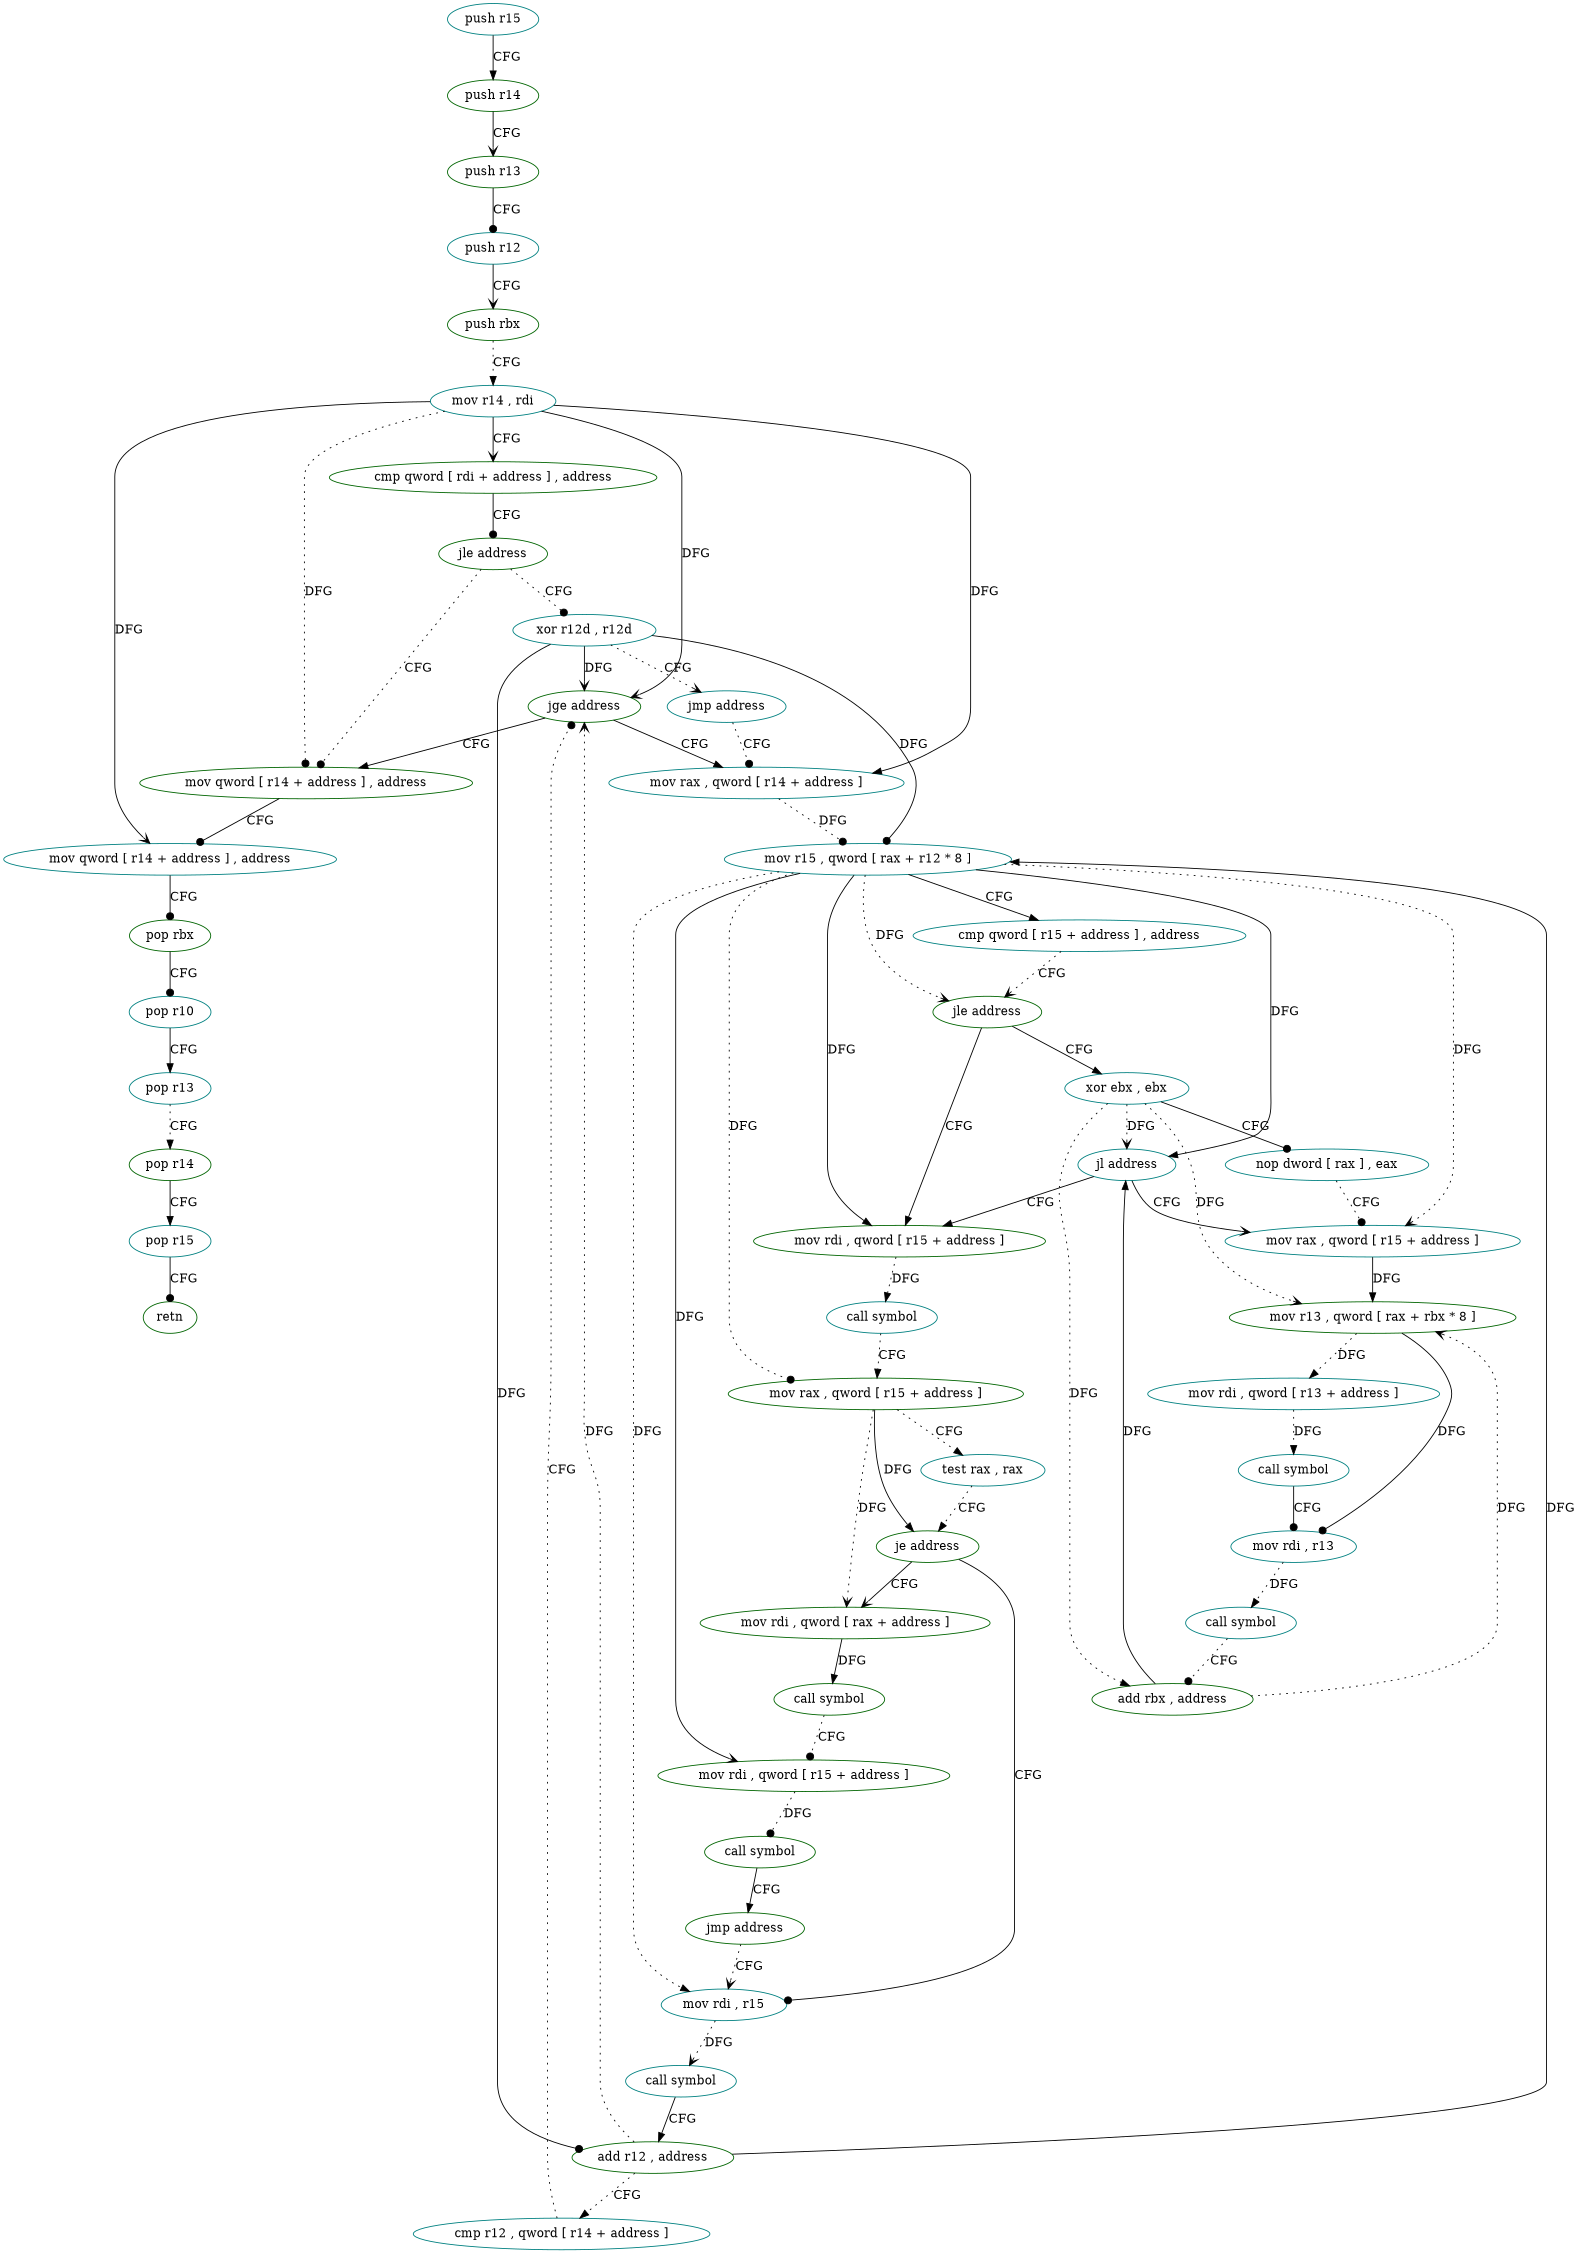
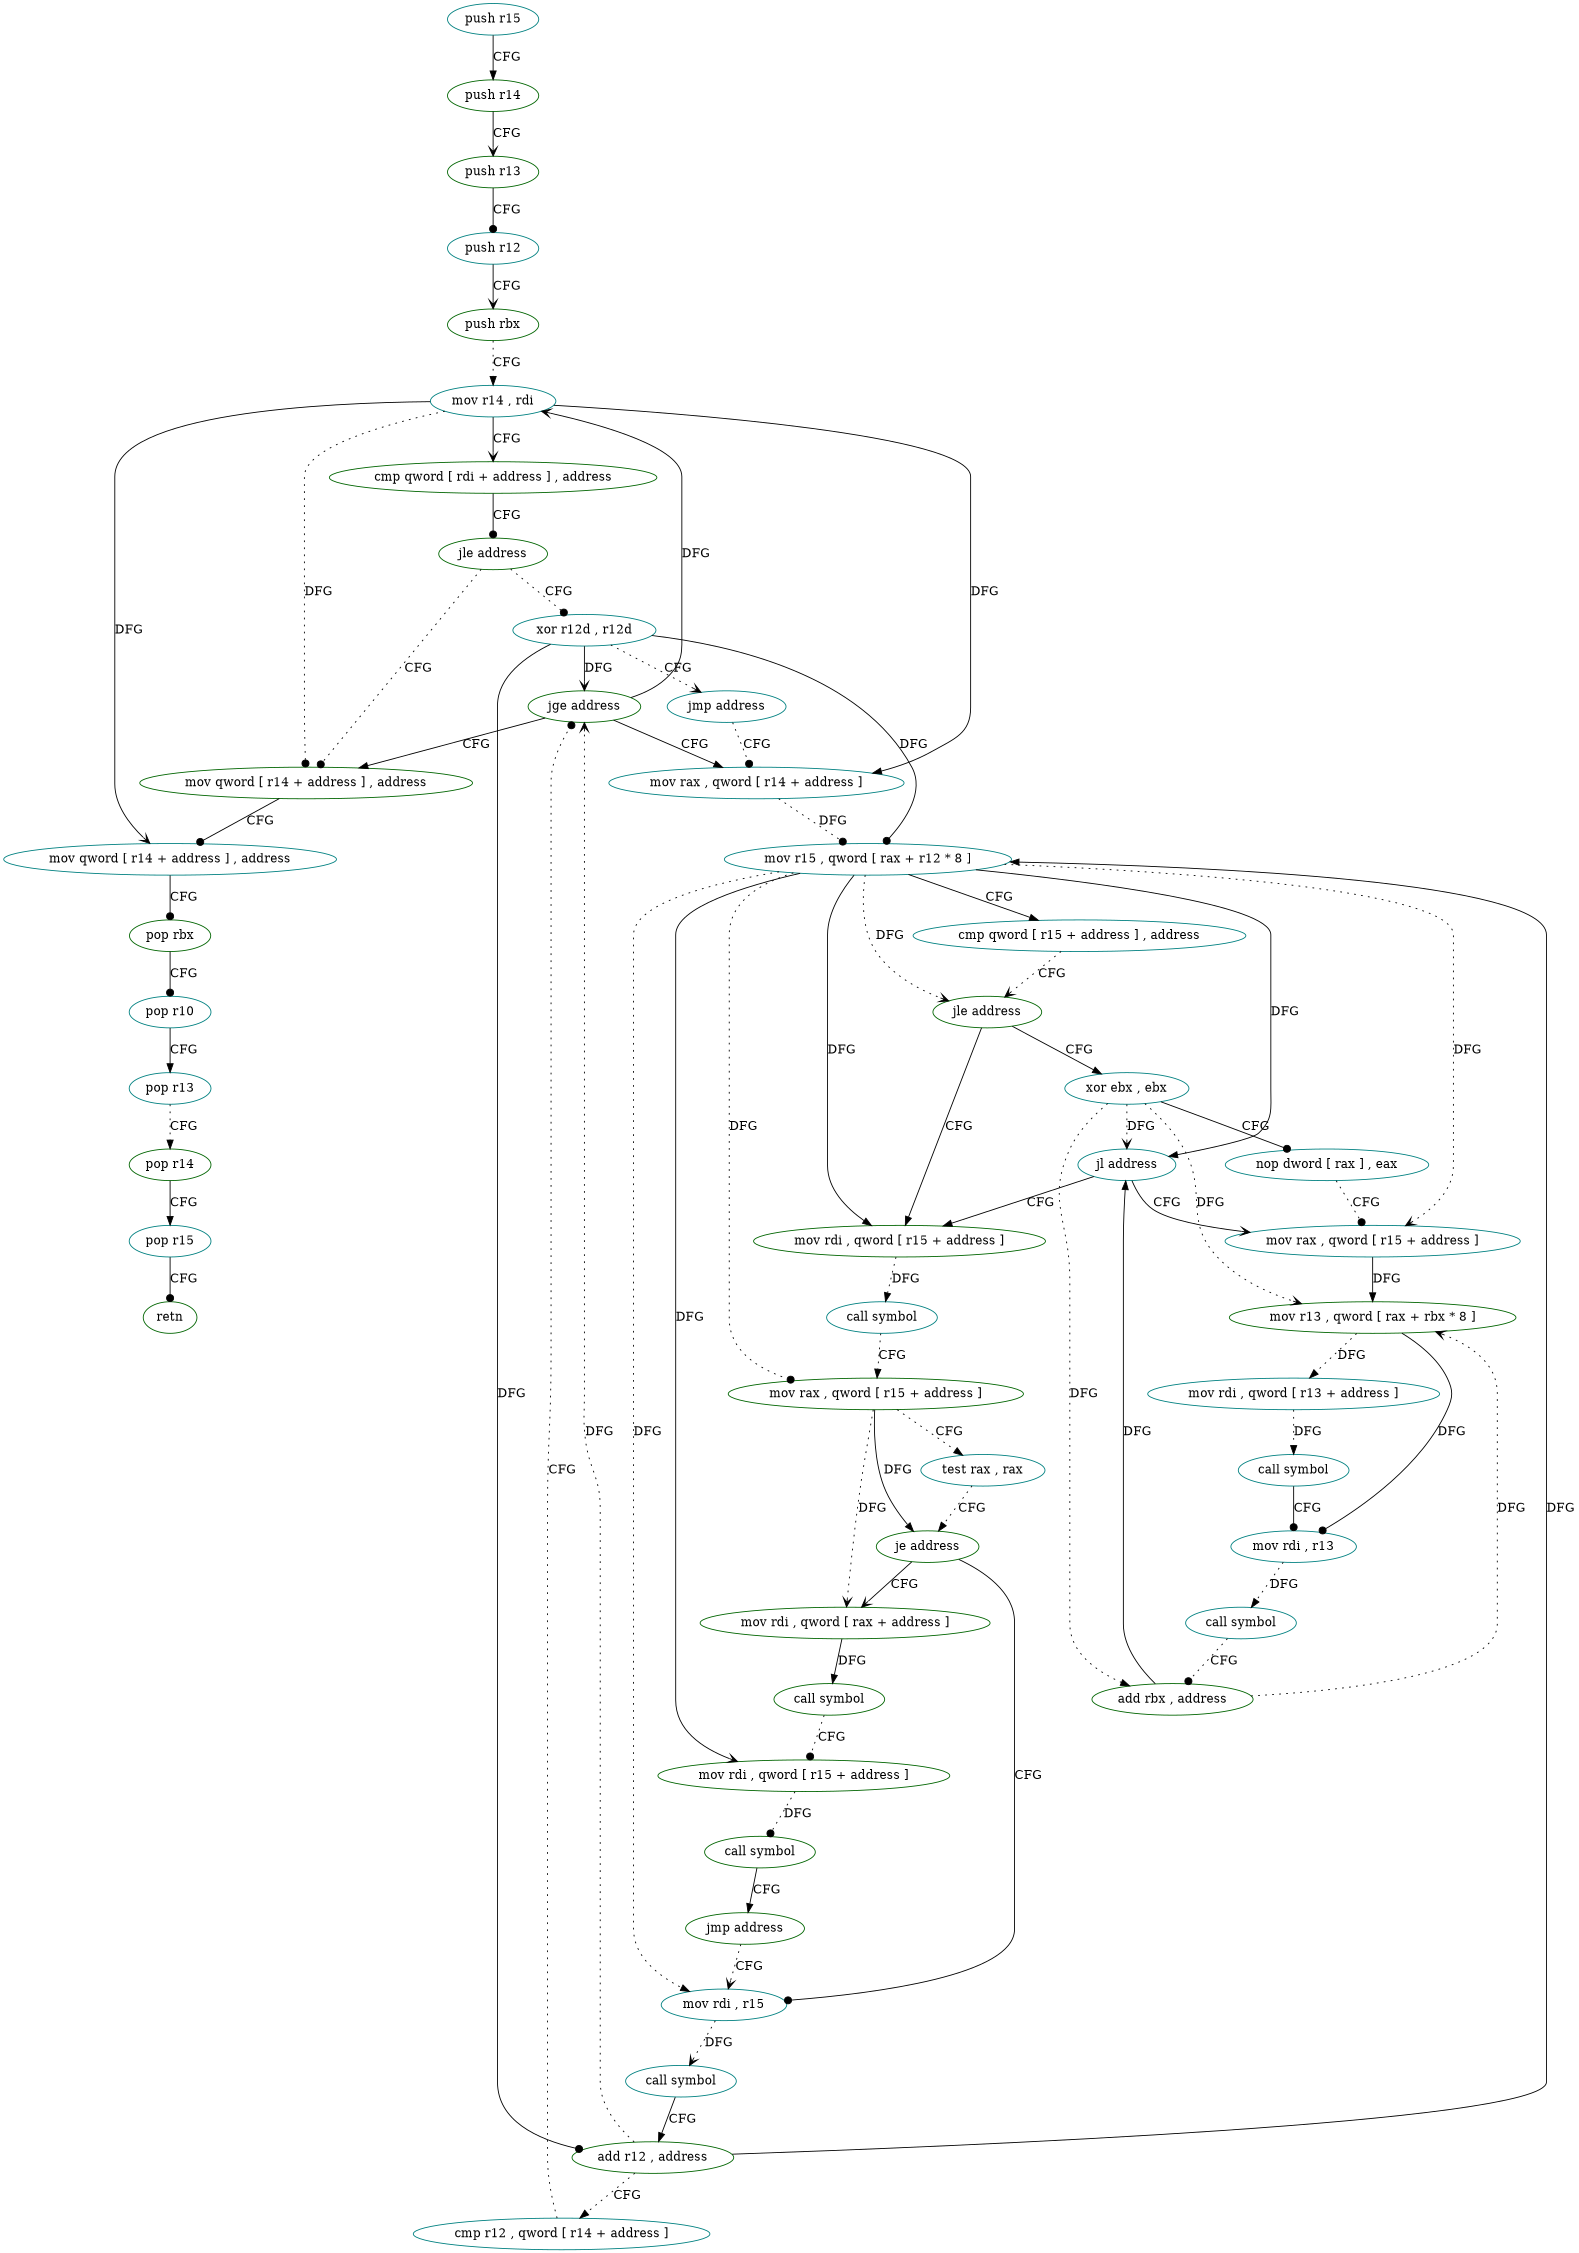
(682, 515) -> (682, 524)
